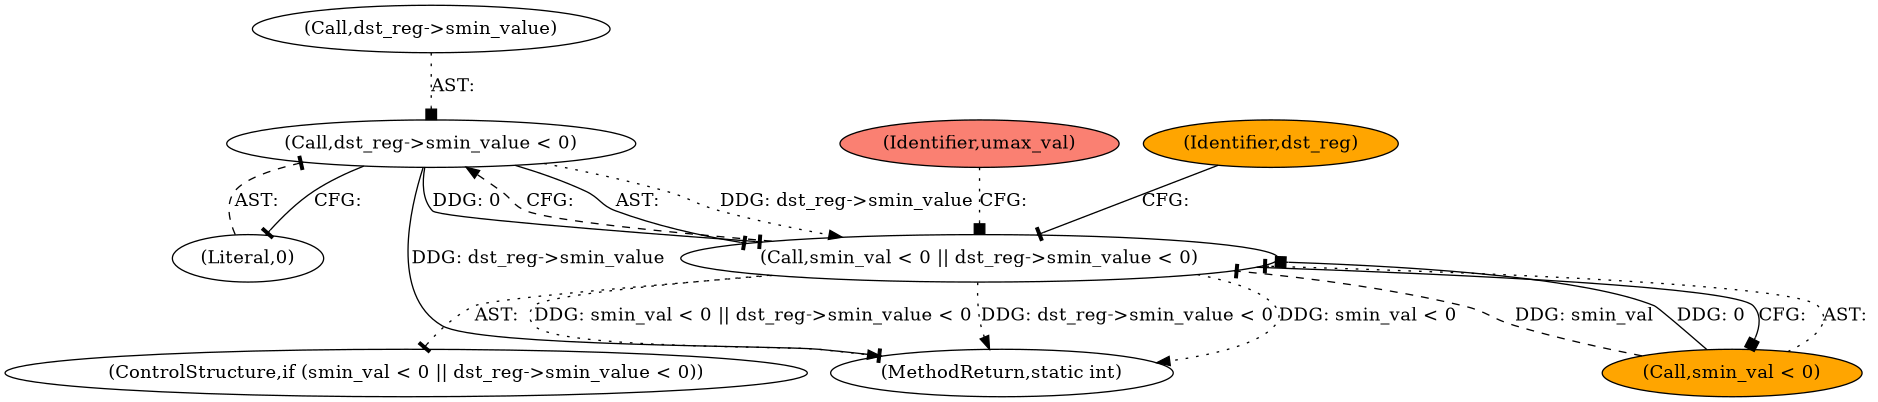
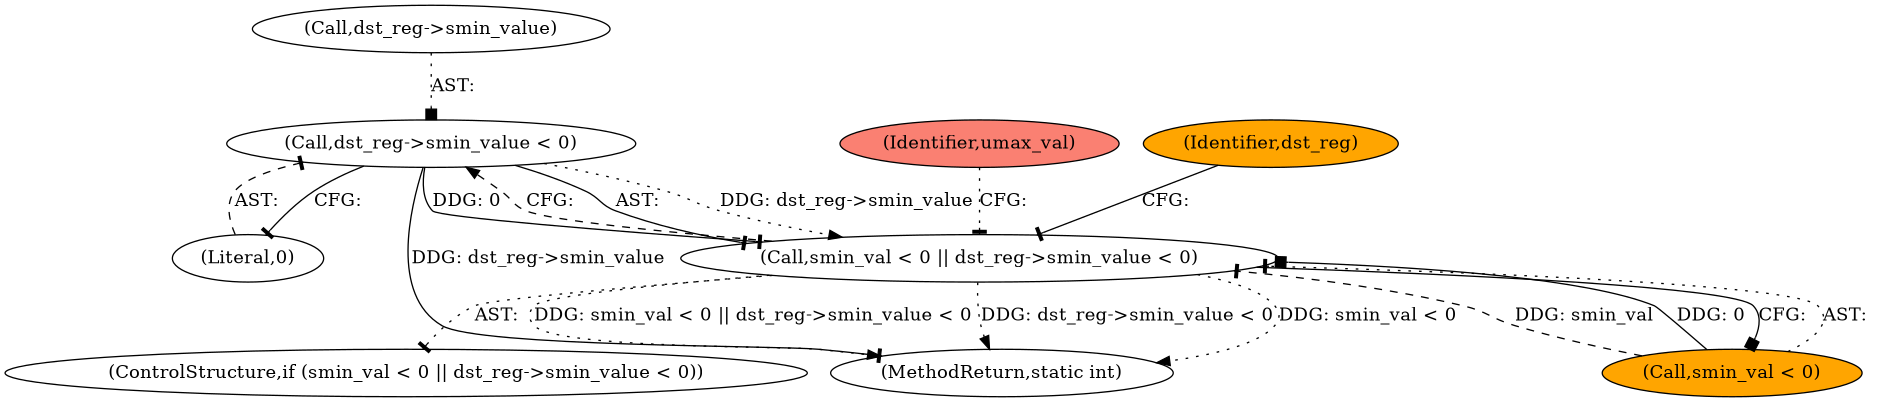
(980, 194) -> (980, 198)
